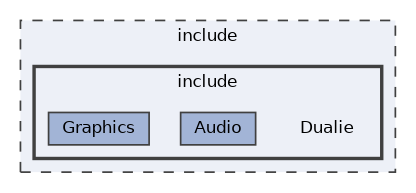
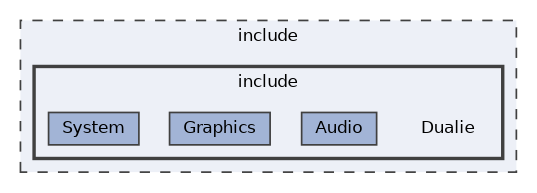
none -> (94, 129)
